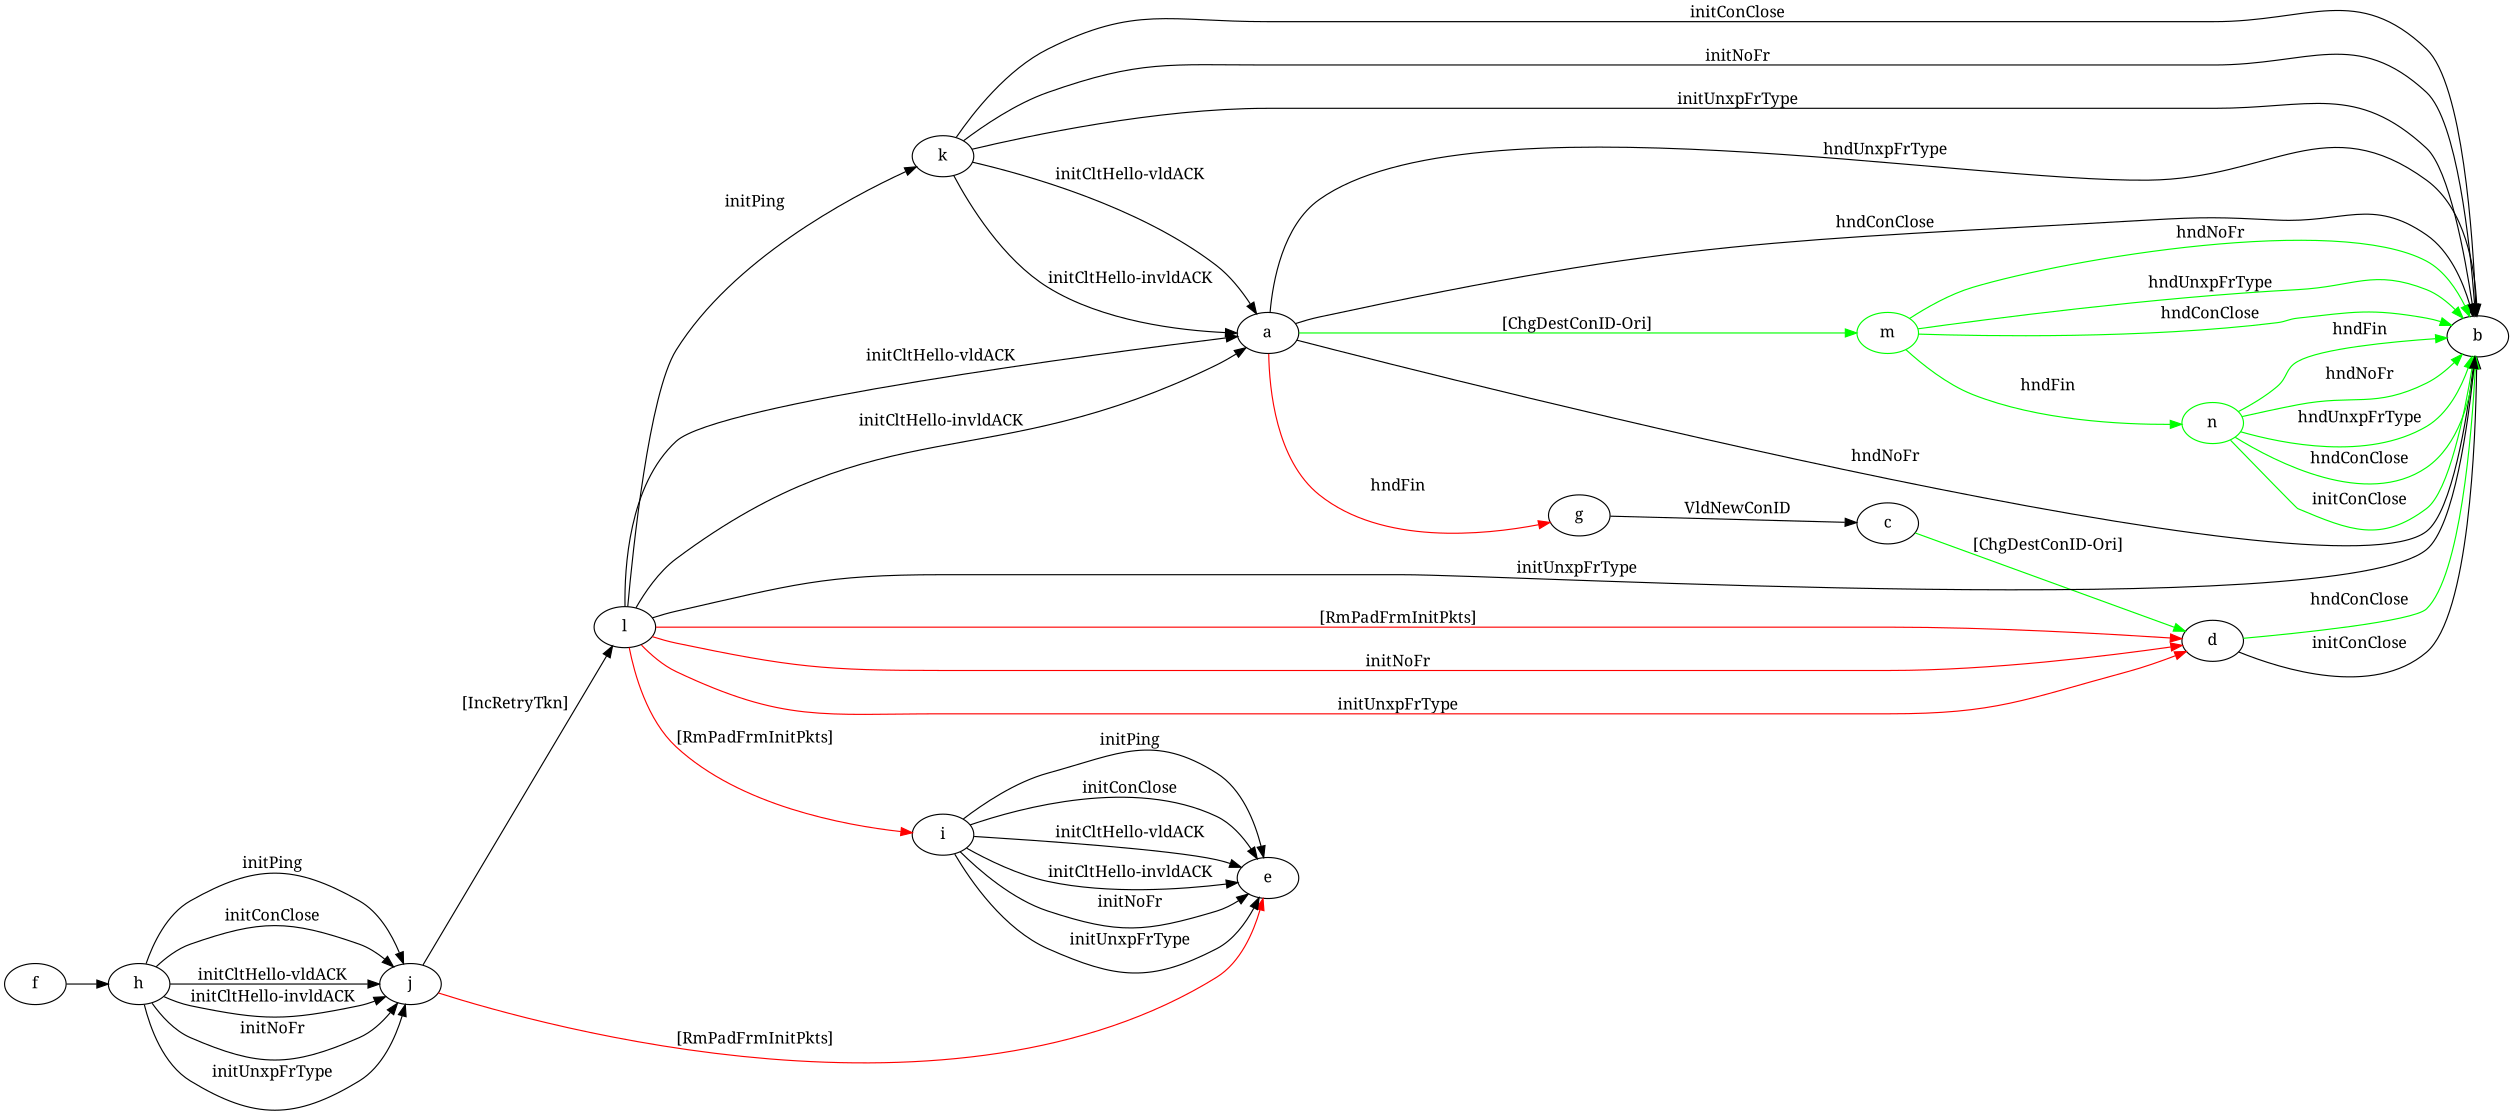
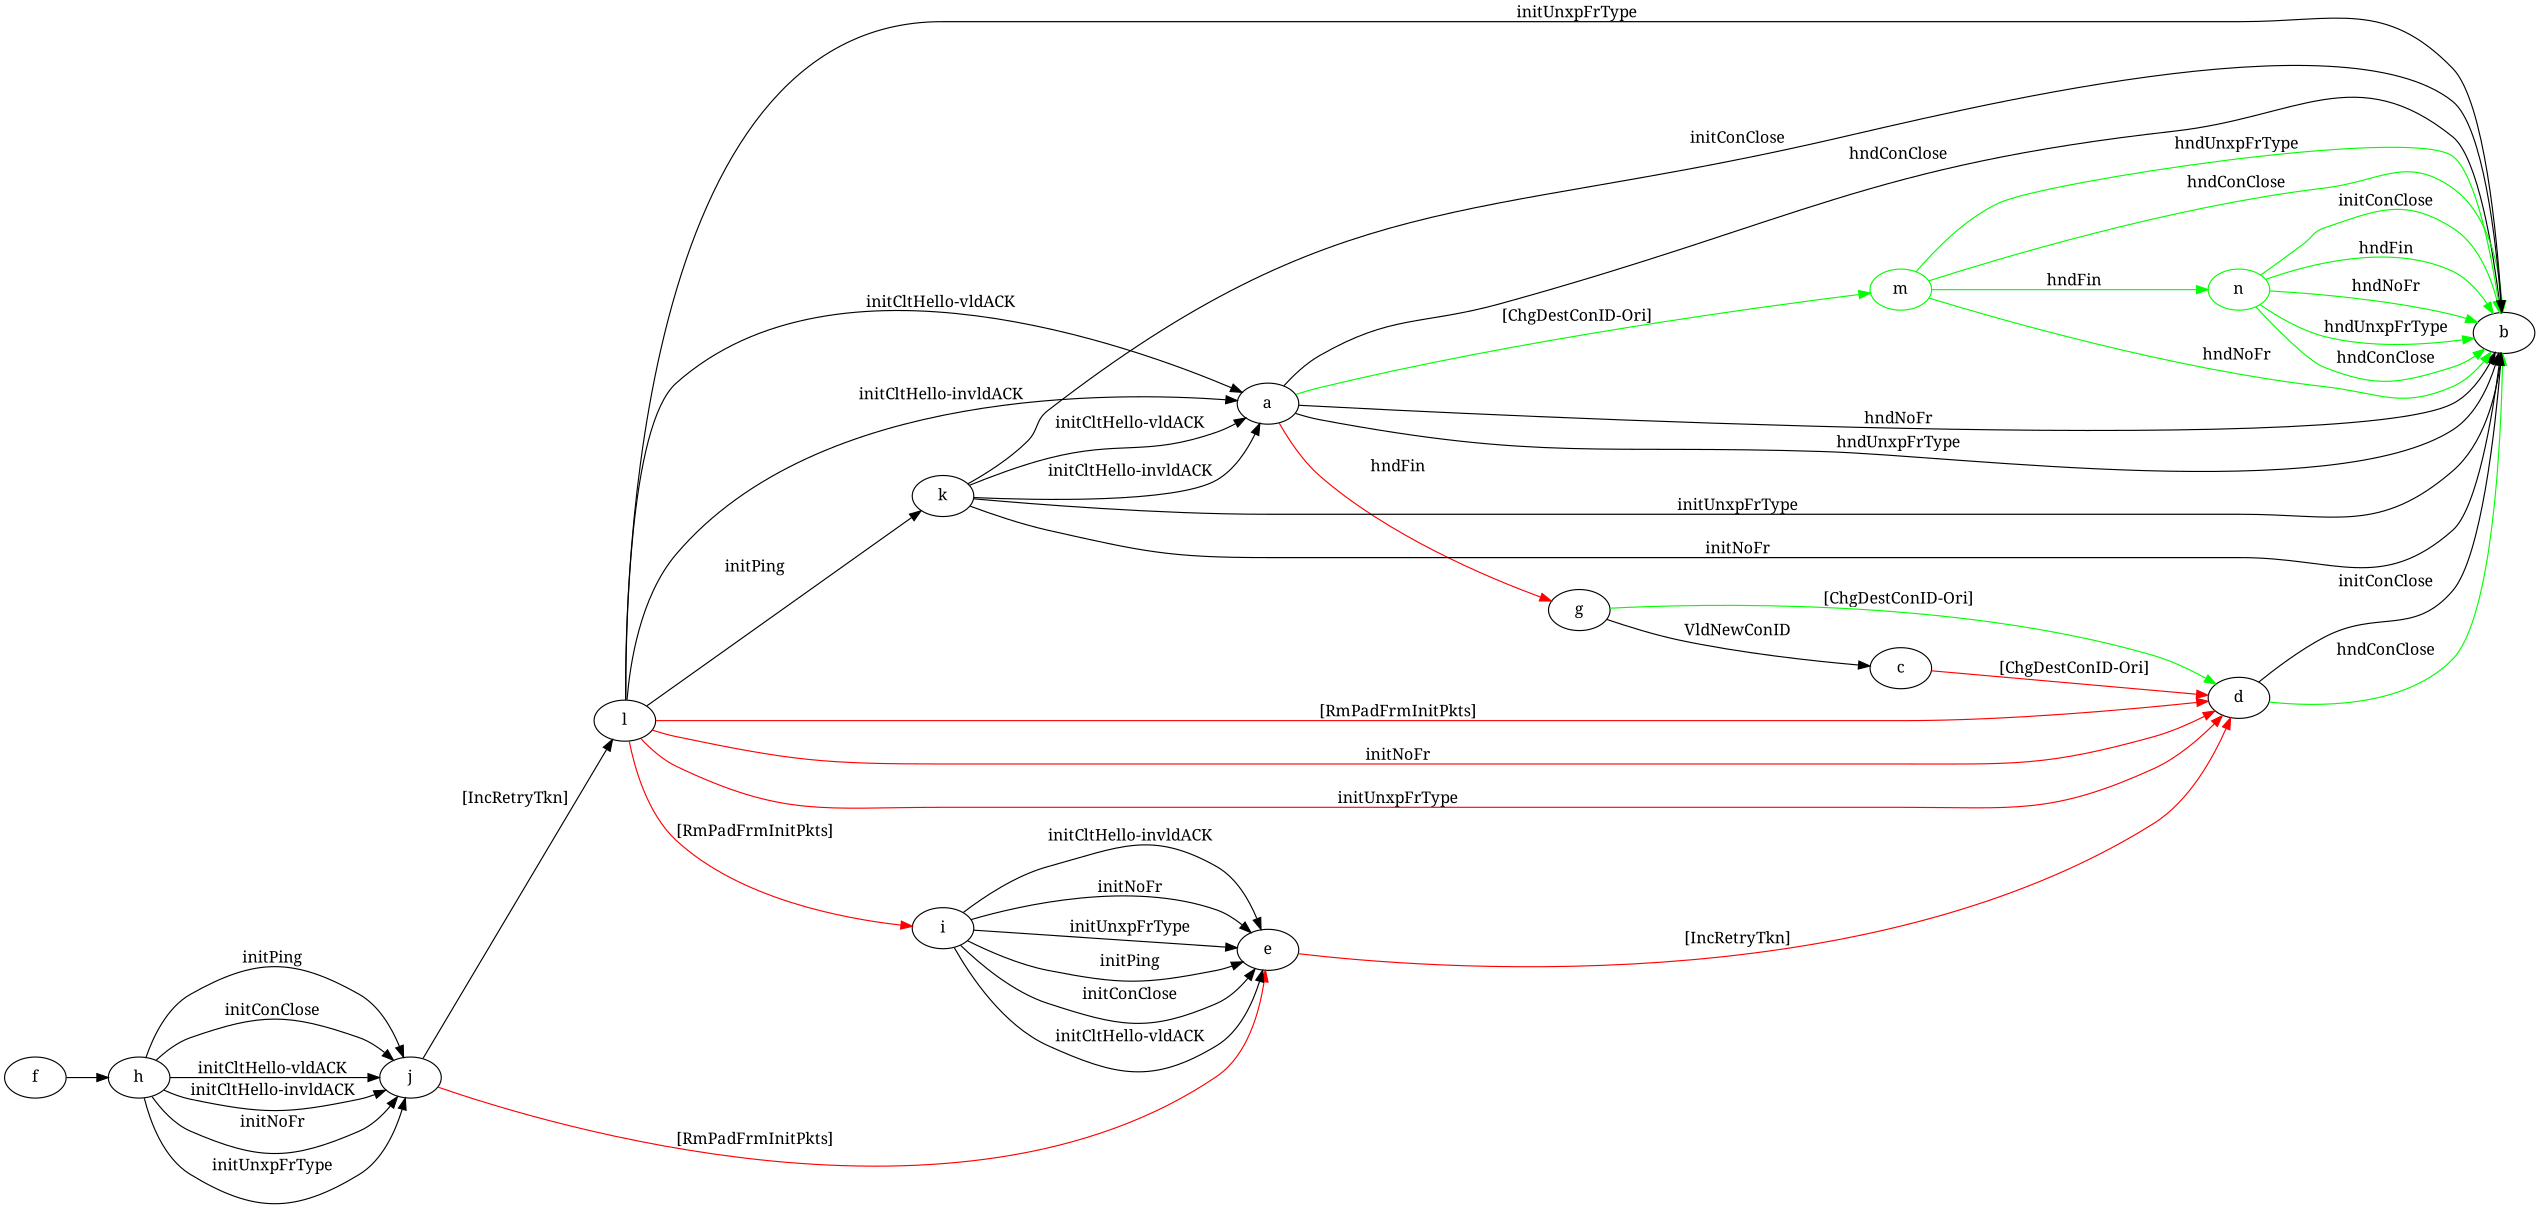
(2045, 580) -> (2064, 682)
none -> (1912, 613)
none -> (1797, 946)
